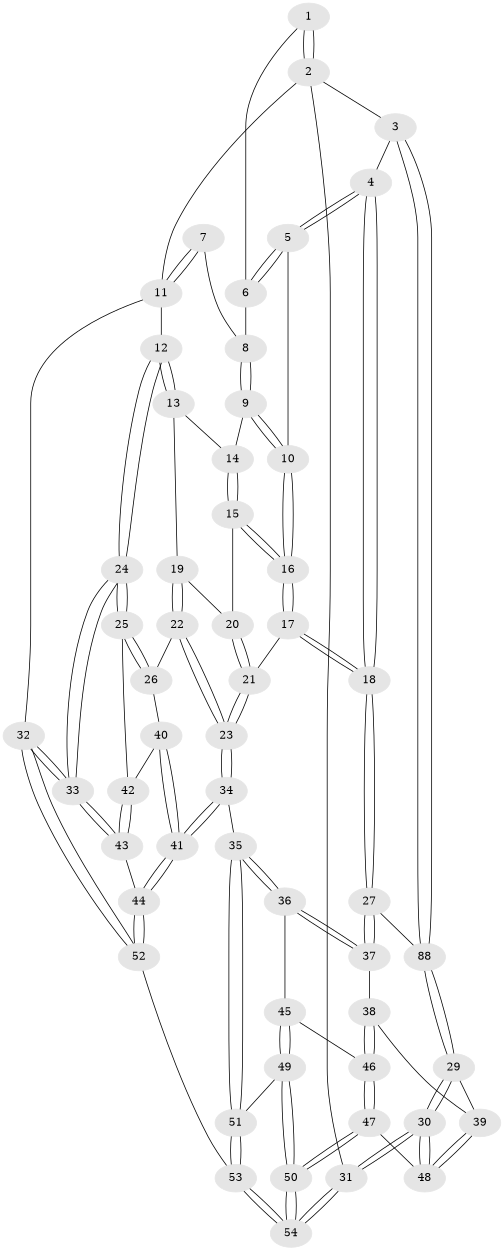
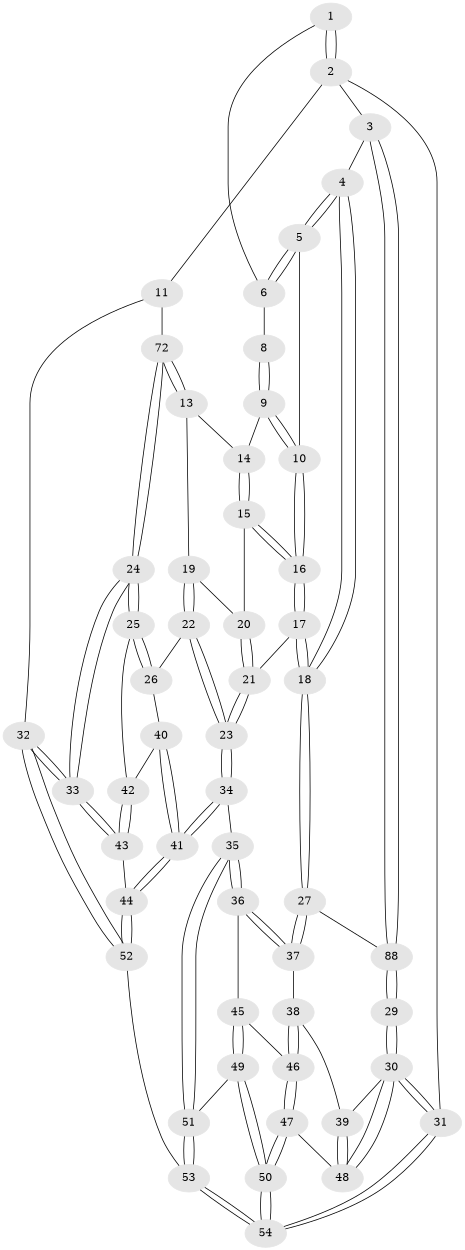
(204, 238) -> none
(161, 349) -> (162, 349)
(467, 1095) -> (367, 1095)
